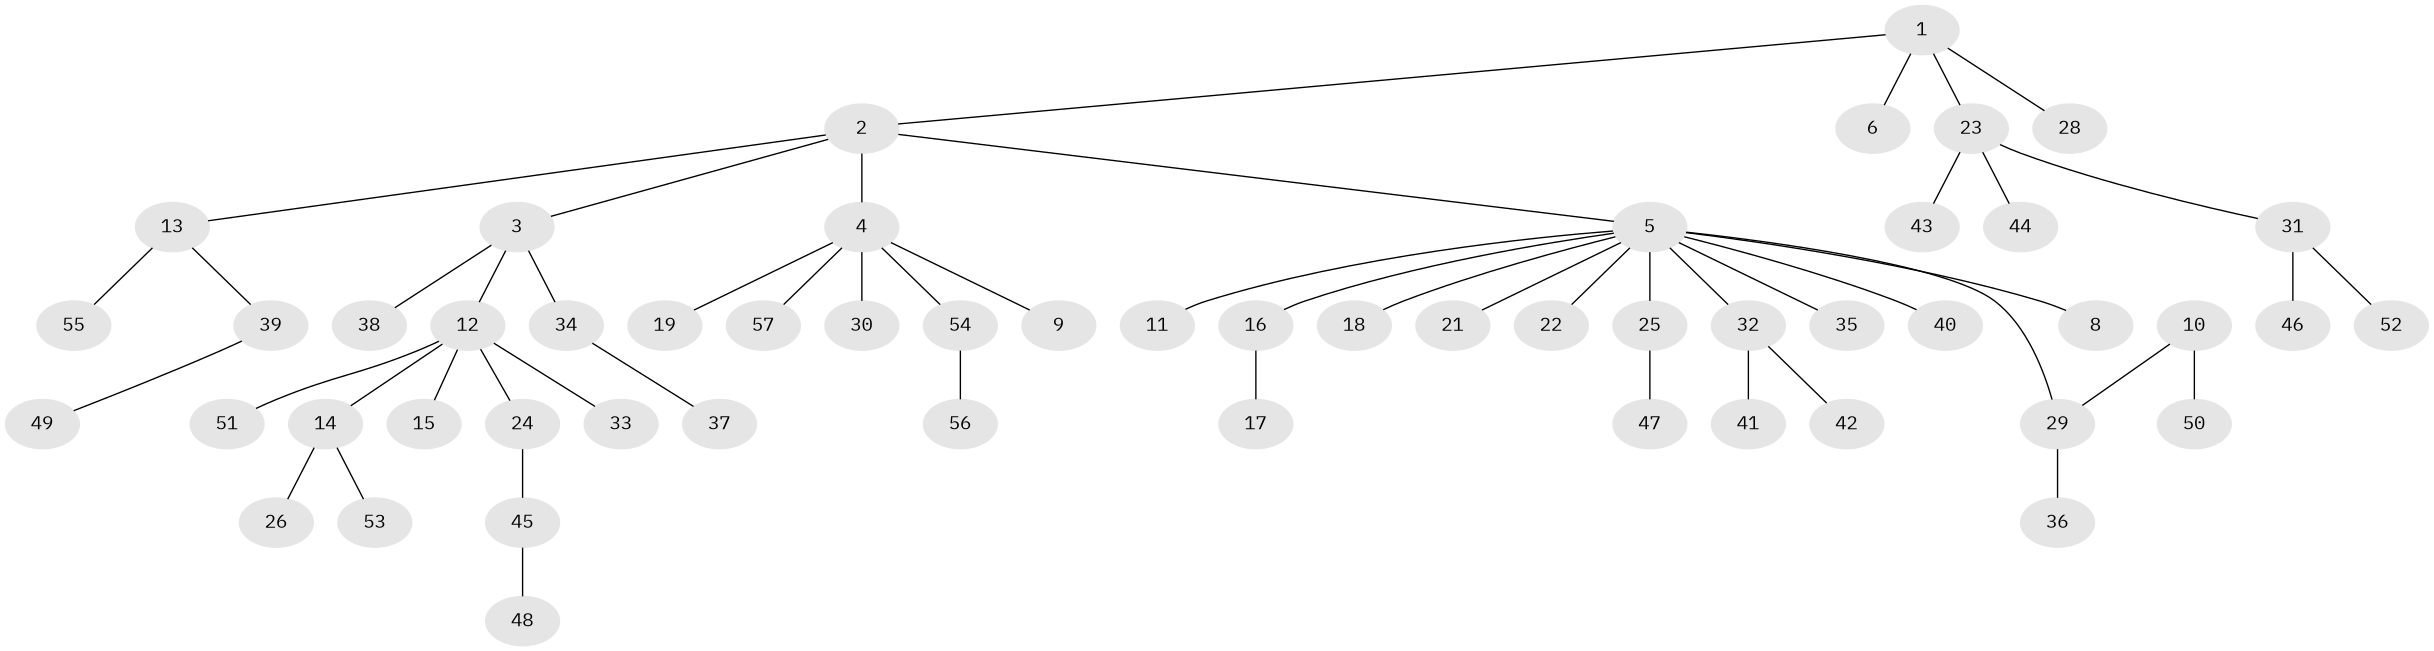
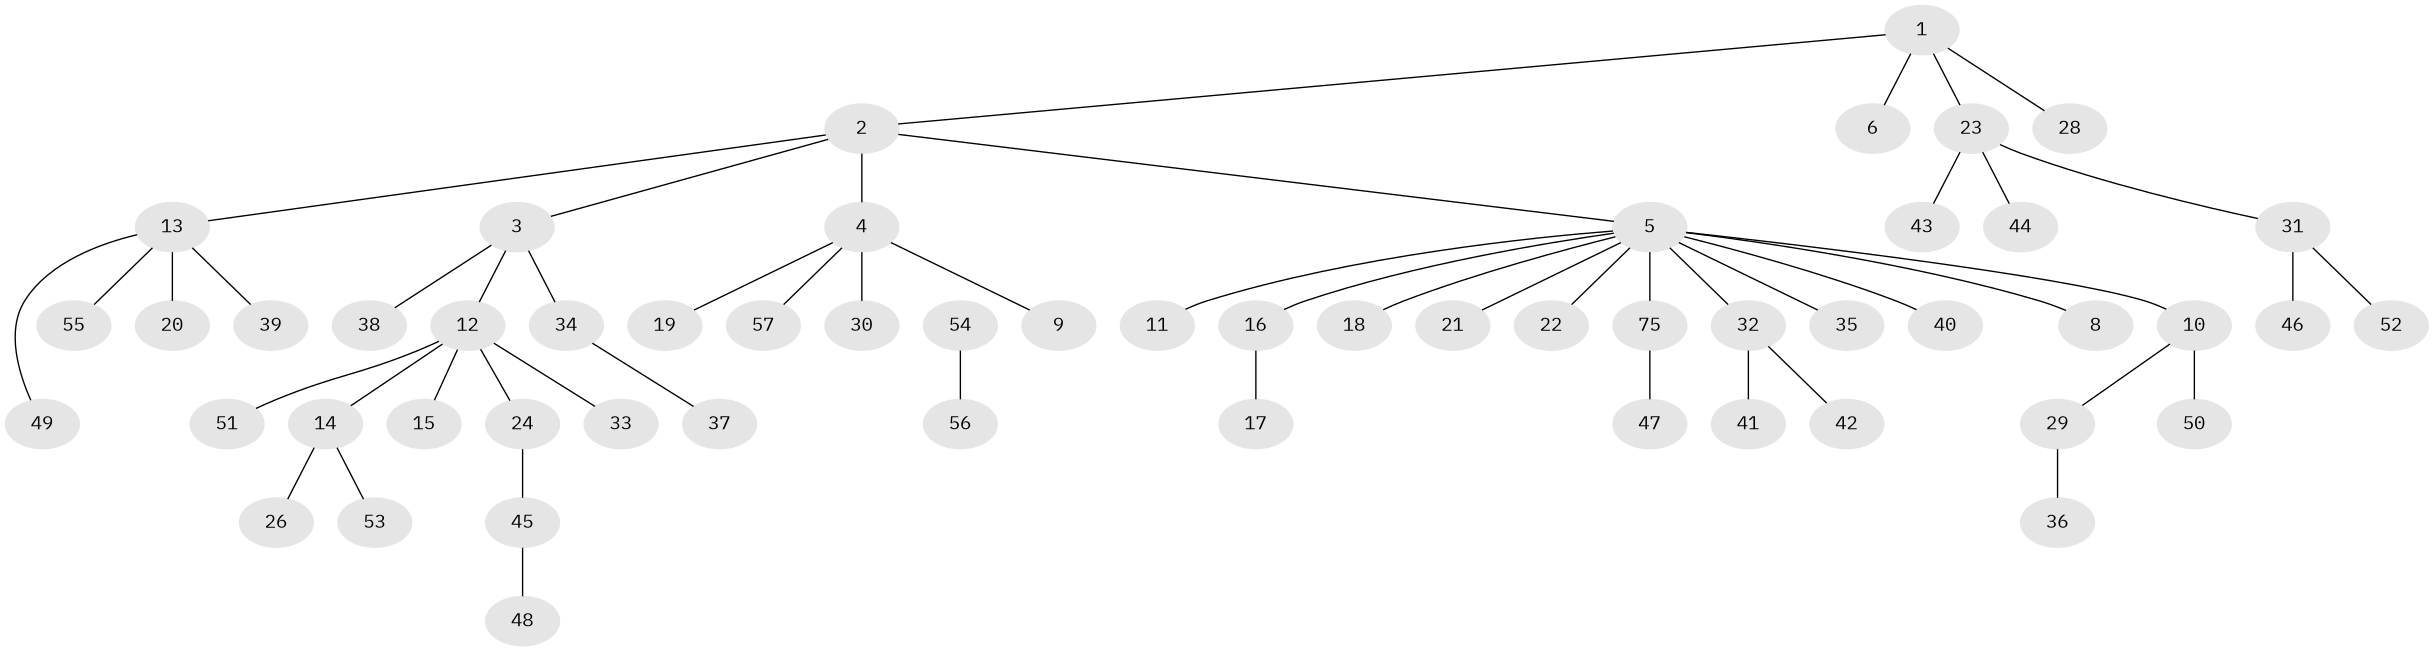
(911, 276) -> none
(1982, 294) -> (1928, 262)
none -> (172, 326)
(1650, 326) -> (1650, 326)
(158, 377) -> (34, 289)
